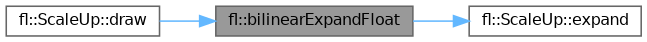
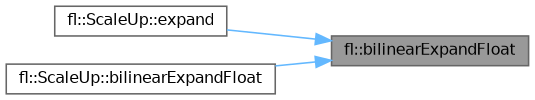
(83, 21) -> (141, 79)
(433, 21) -> (271, 34)
